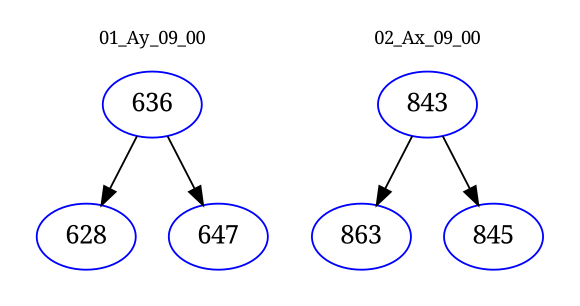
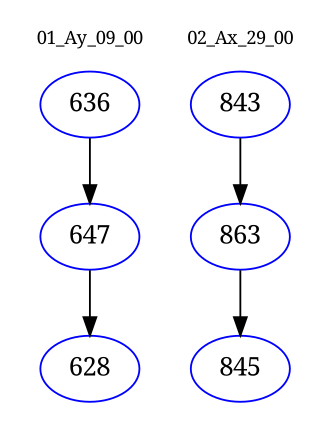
(427, 39) -> (240, 39)
(123, 162) -> (90, 294)
(456, 162) -> (240, 294)
